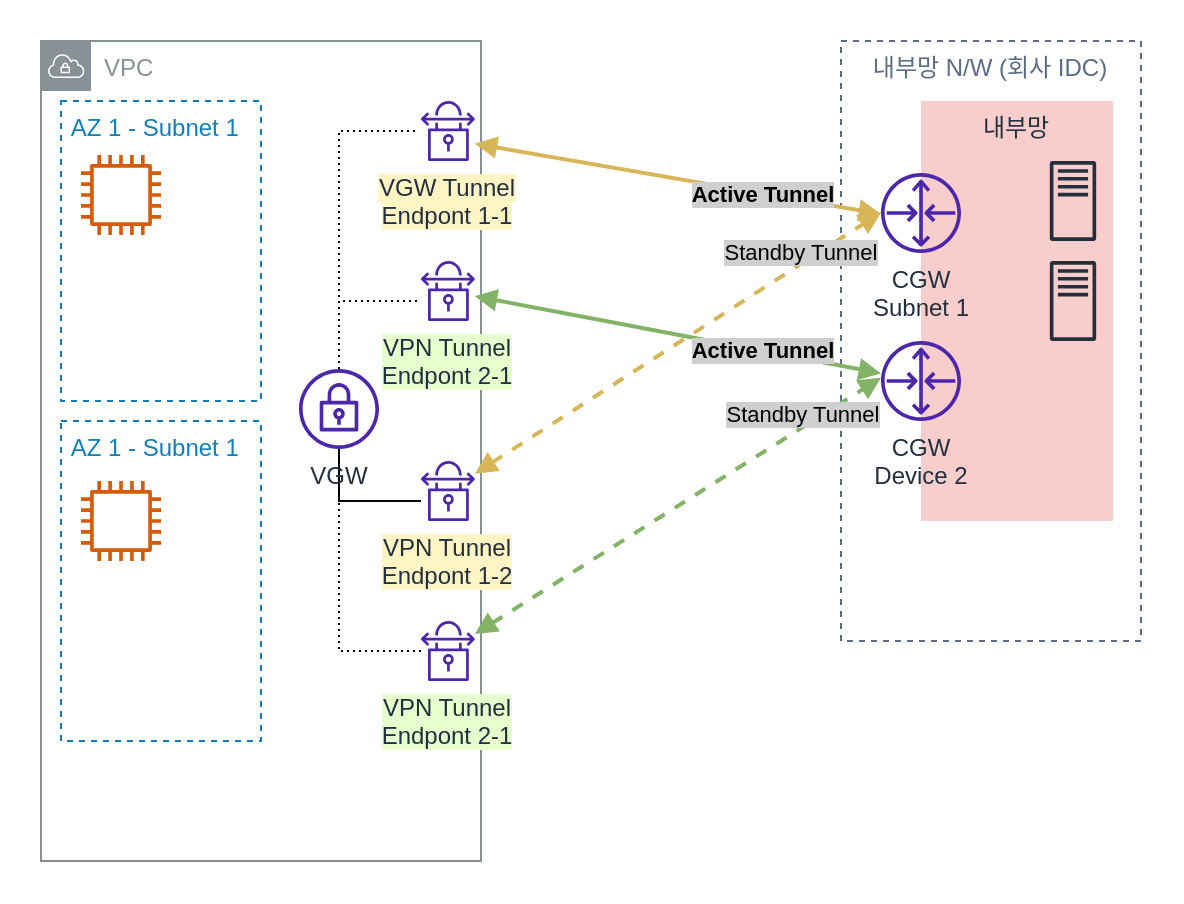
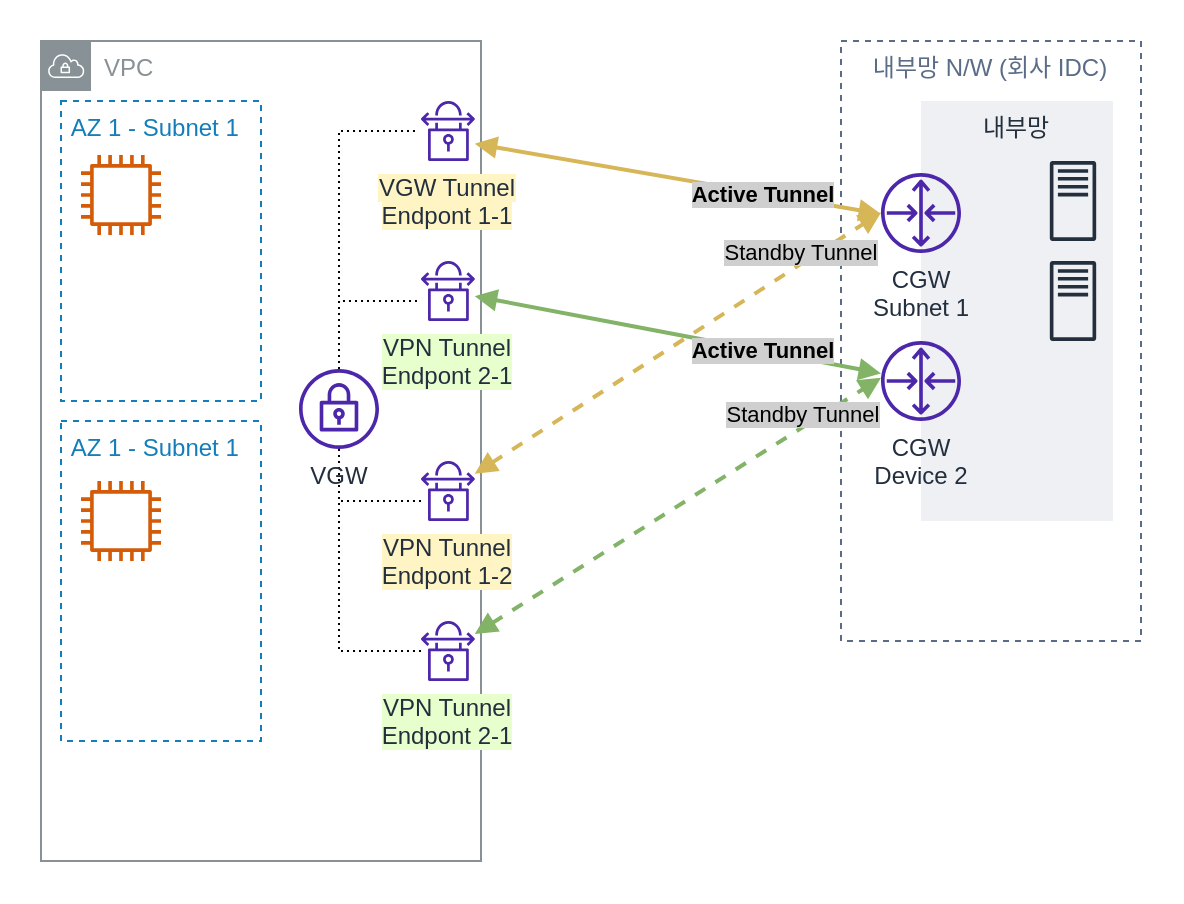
(1017, 311) -> (1017, 311)
(381, 501) -> (381, 501)
